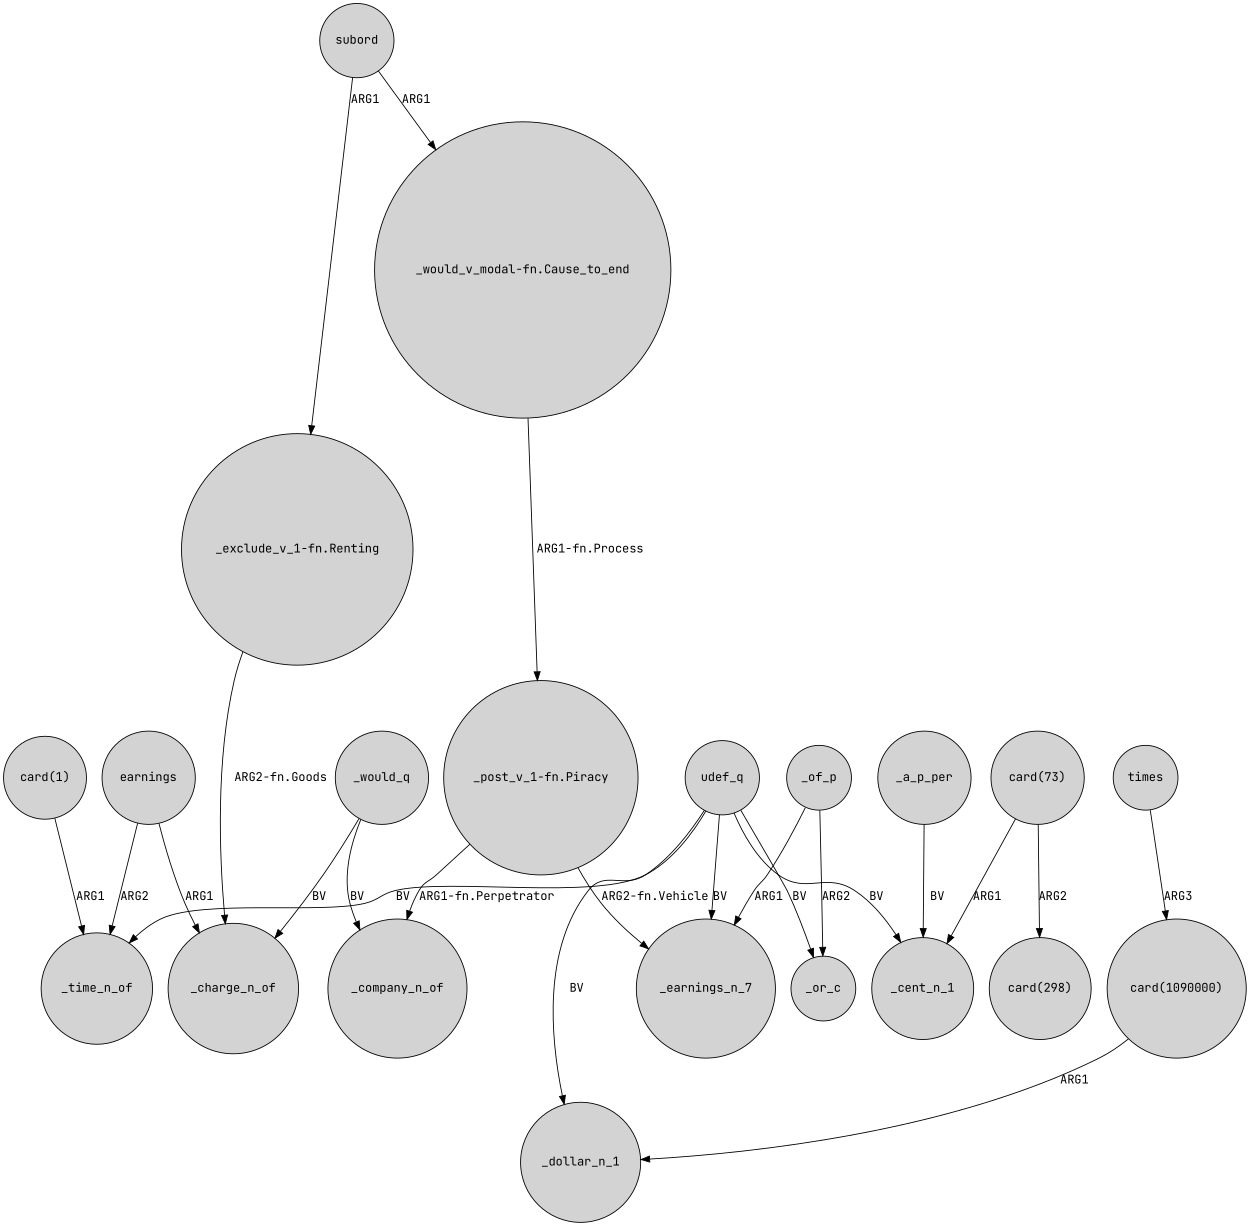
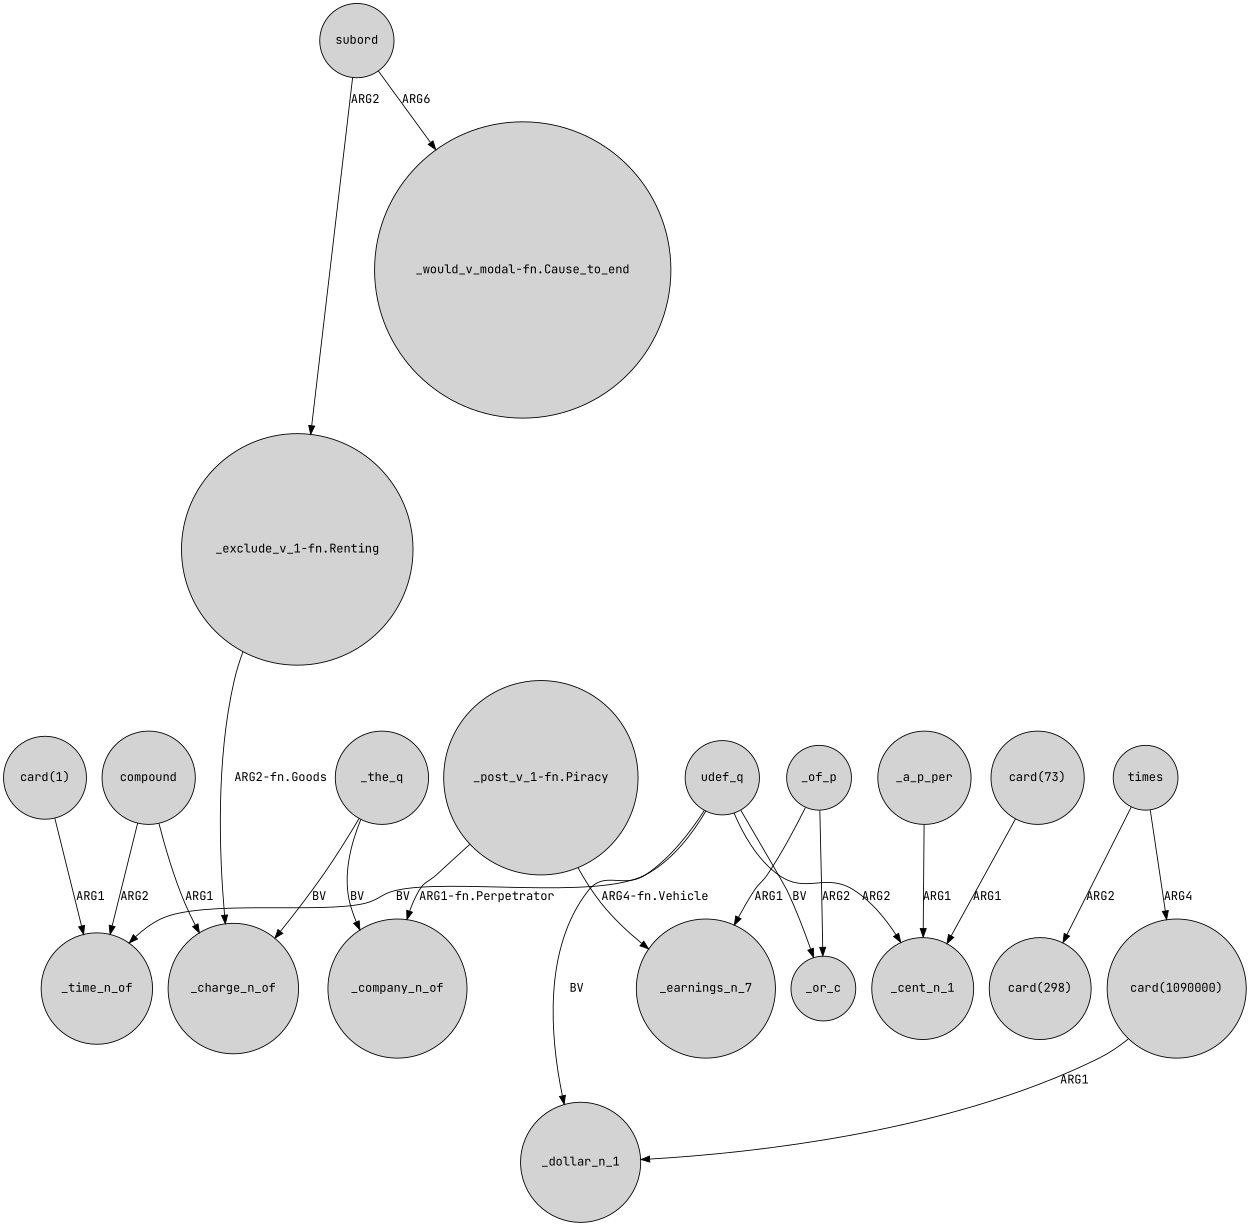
(366, 100) -> (366, 100)
(416, 100) -> (416, 100)
(533, 545) -> none
(149, 778) -> (149, 778)
(382, 778) -> (382, 778)
(716, 863) -> none
(1039, 877) -> (1099, 871)
(655, 897) -> (655, 897)
(877, 897) -> (877, 897)
(937, 897) -> (937, 897)
(1178, 897) -> (1178, 897)
